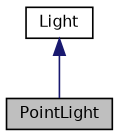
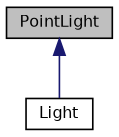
(59, 77) -> (59, 77)
